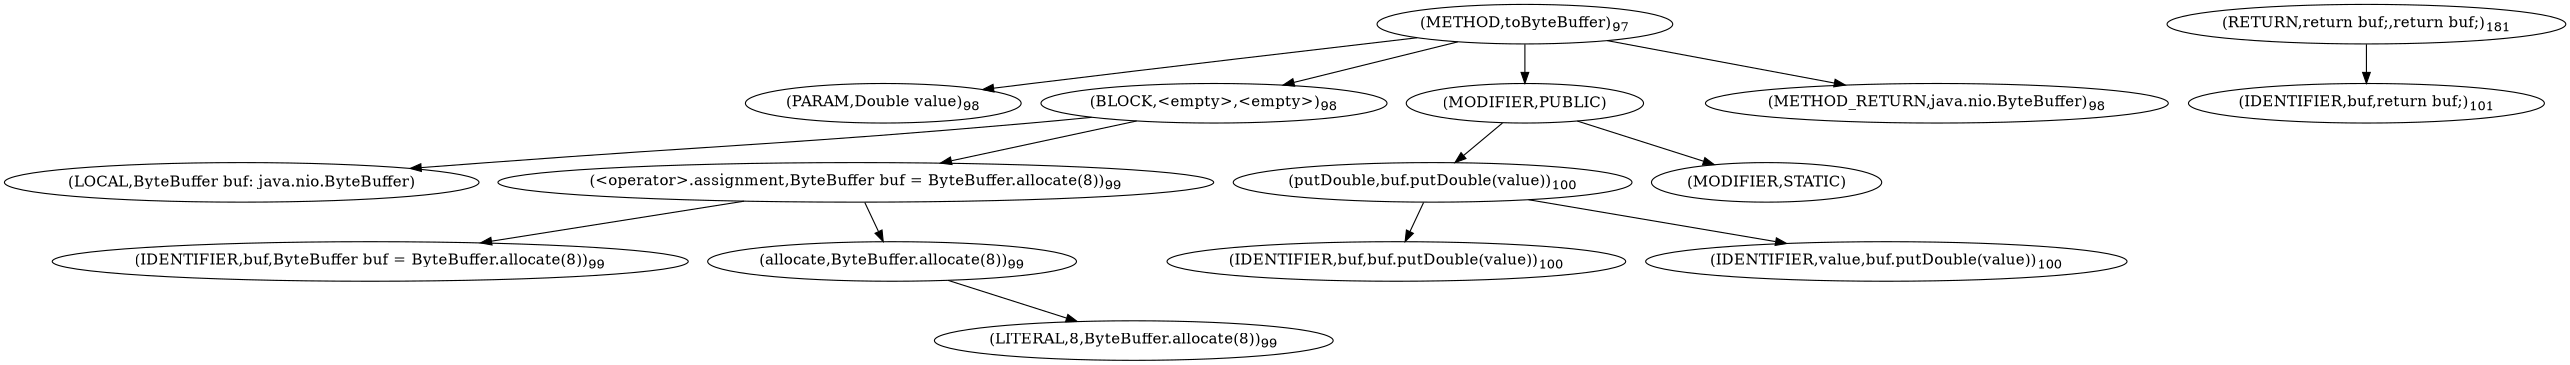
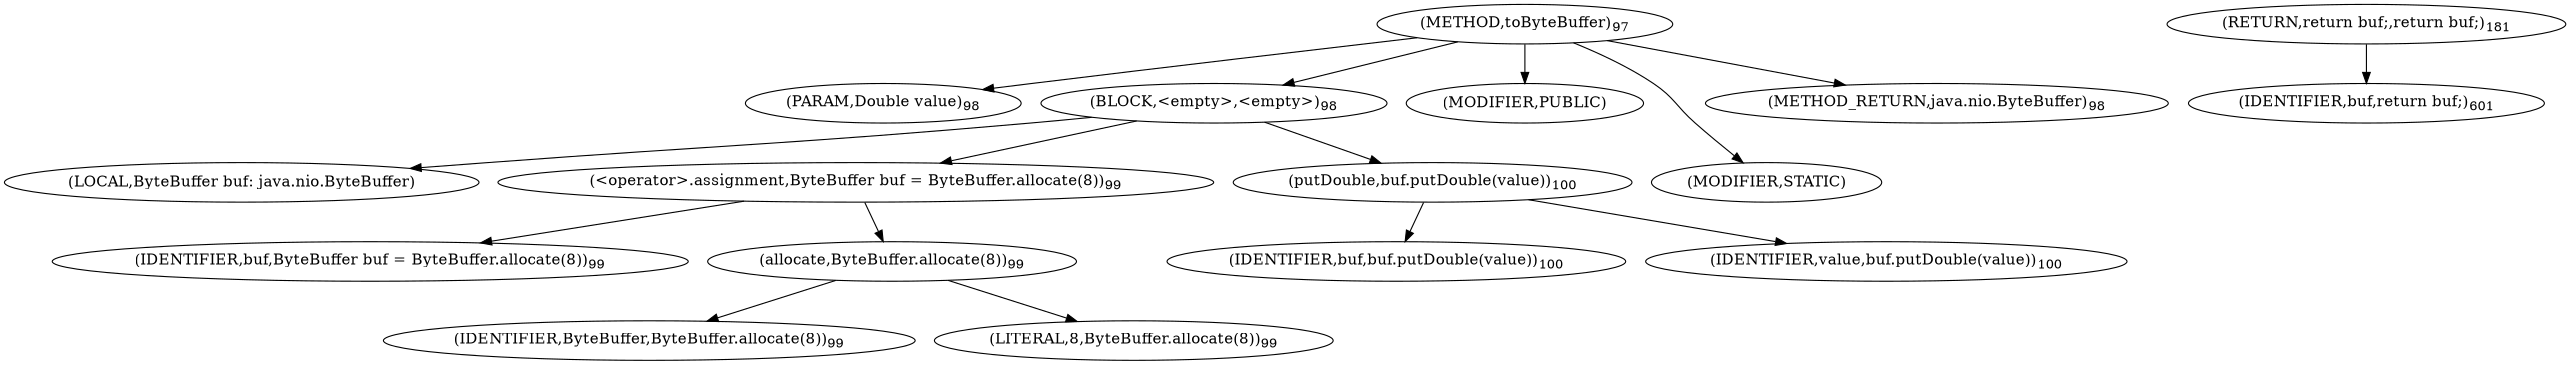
(2482, 102) -> (2482, 102)
(1483, 139) -> (1318, 141)
(1640, 141) -> (1661, 89)
none -> (649, 341)
